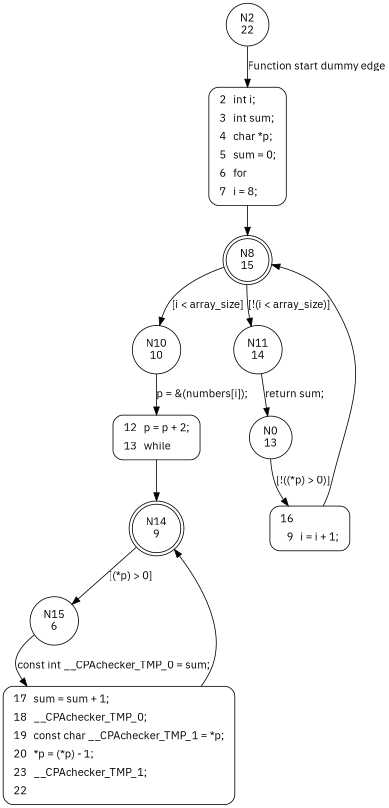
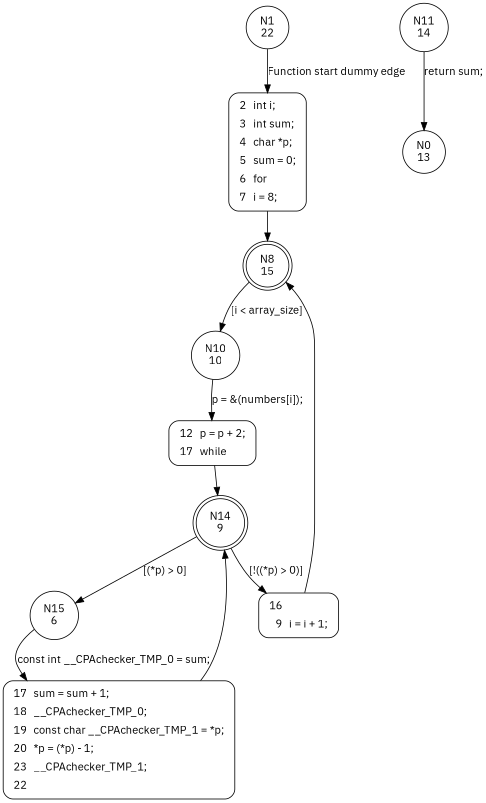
(248, 25) -> (268, 27)
(247, 302) -> none
(131, 446) -> (186, 452)
(274, 480) -> (244, 569)
